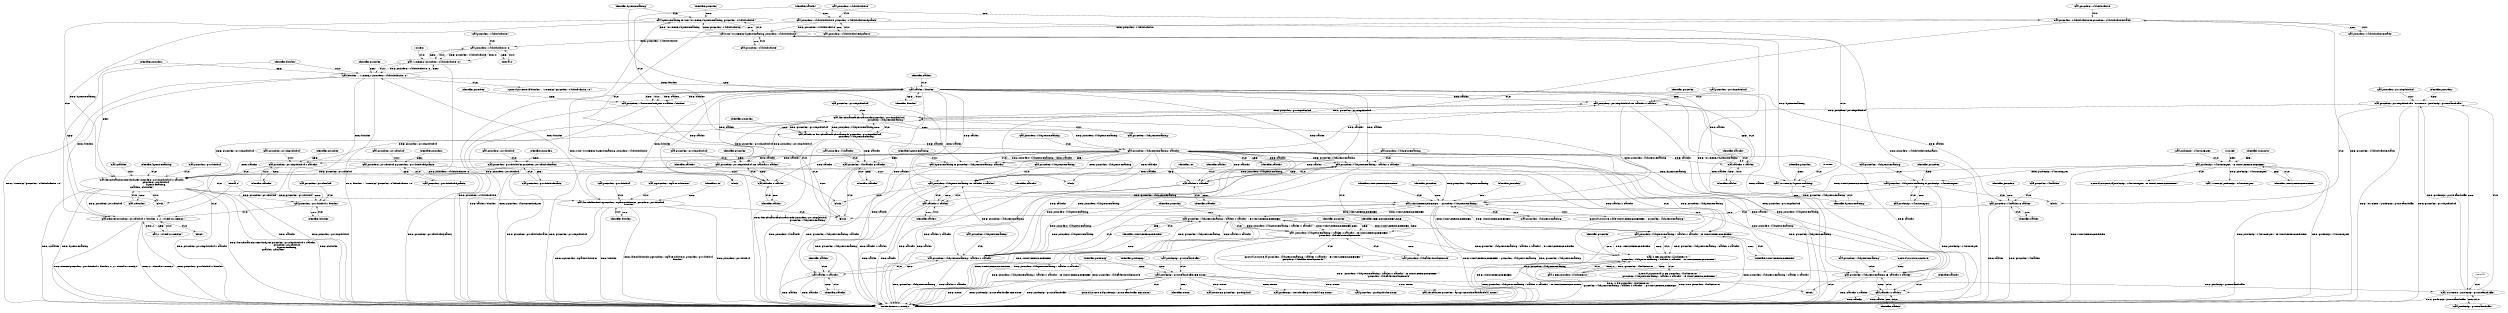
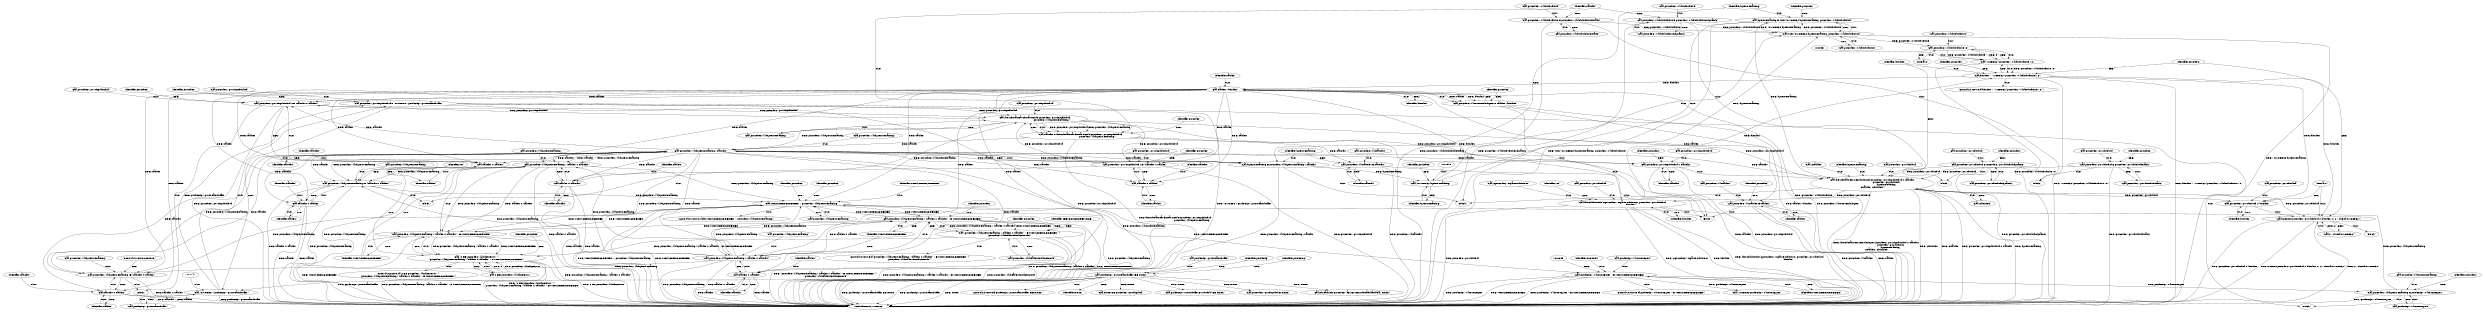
(2249, 158) -> (1603, 266)
(1831, 178) -> (1208, 240)
